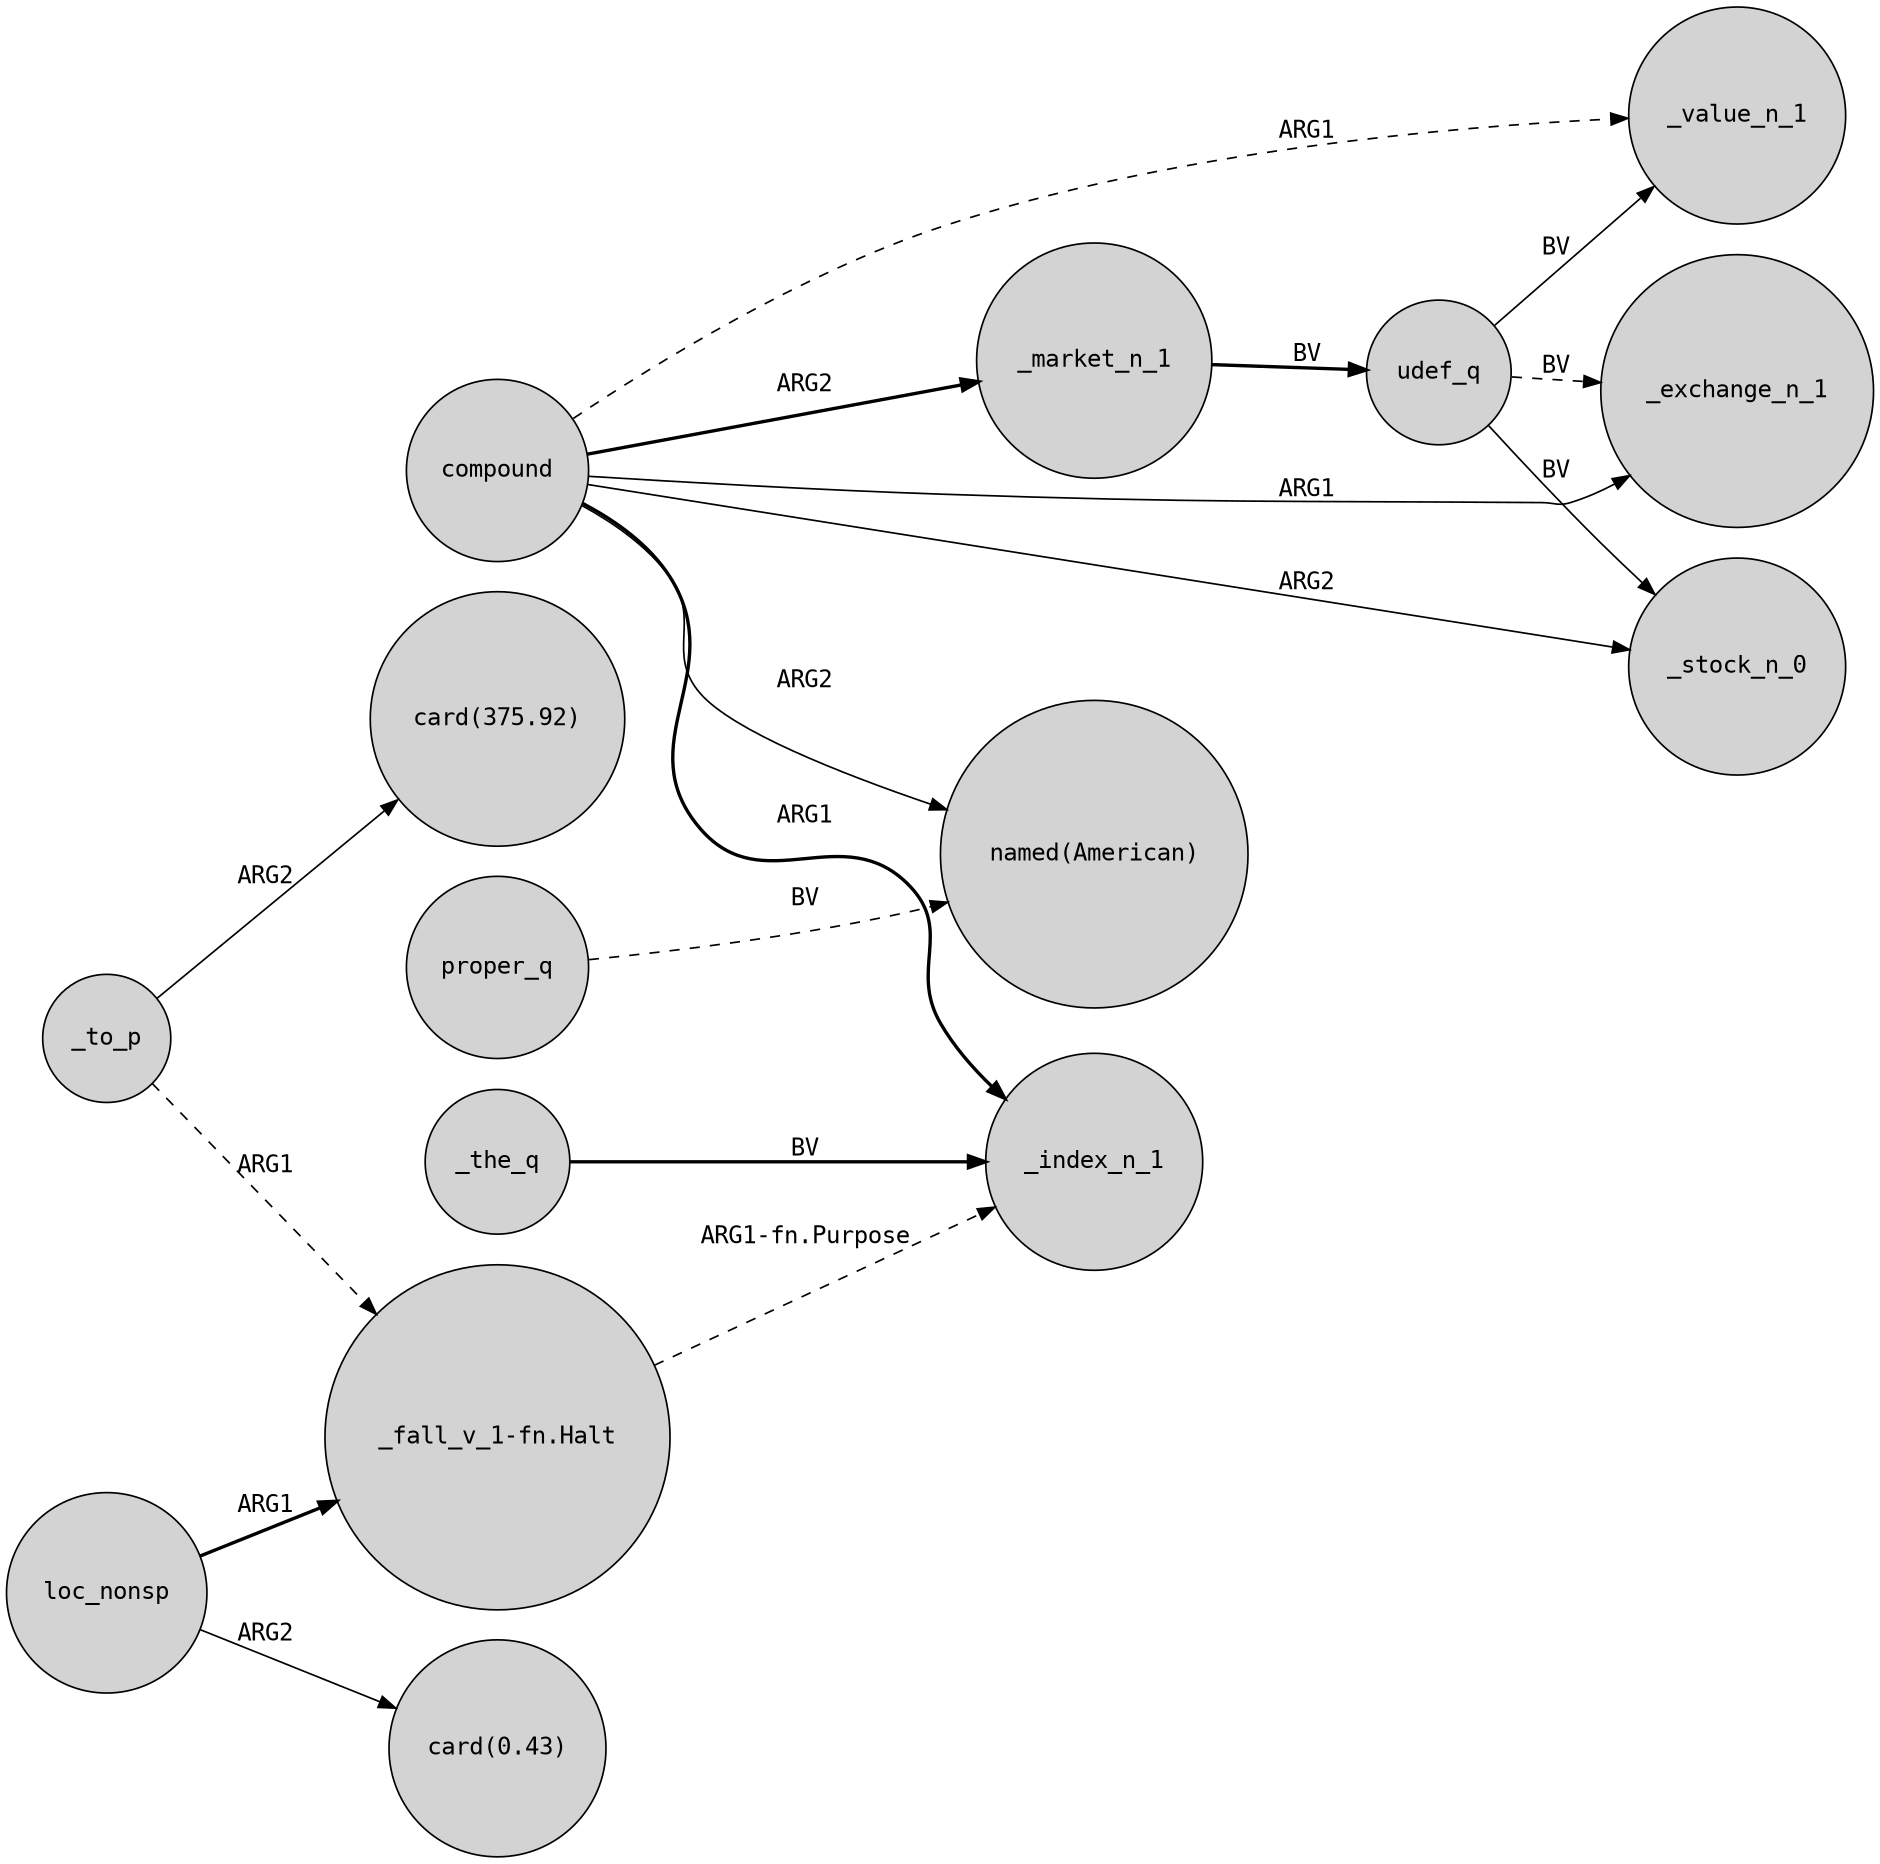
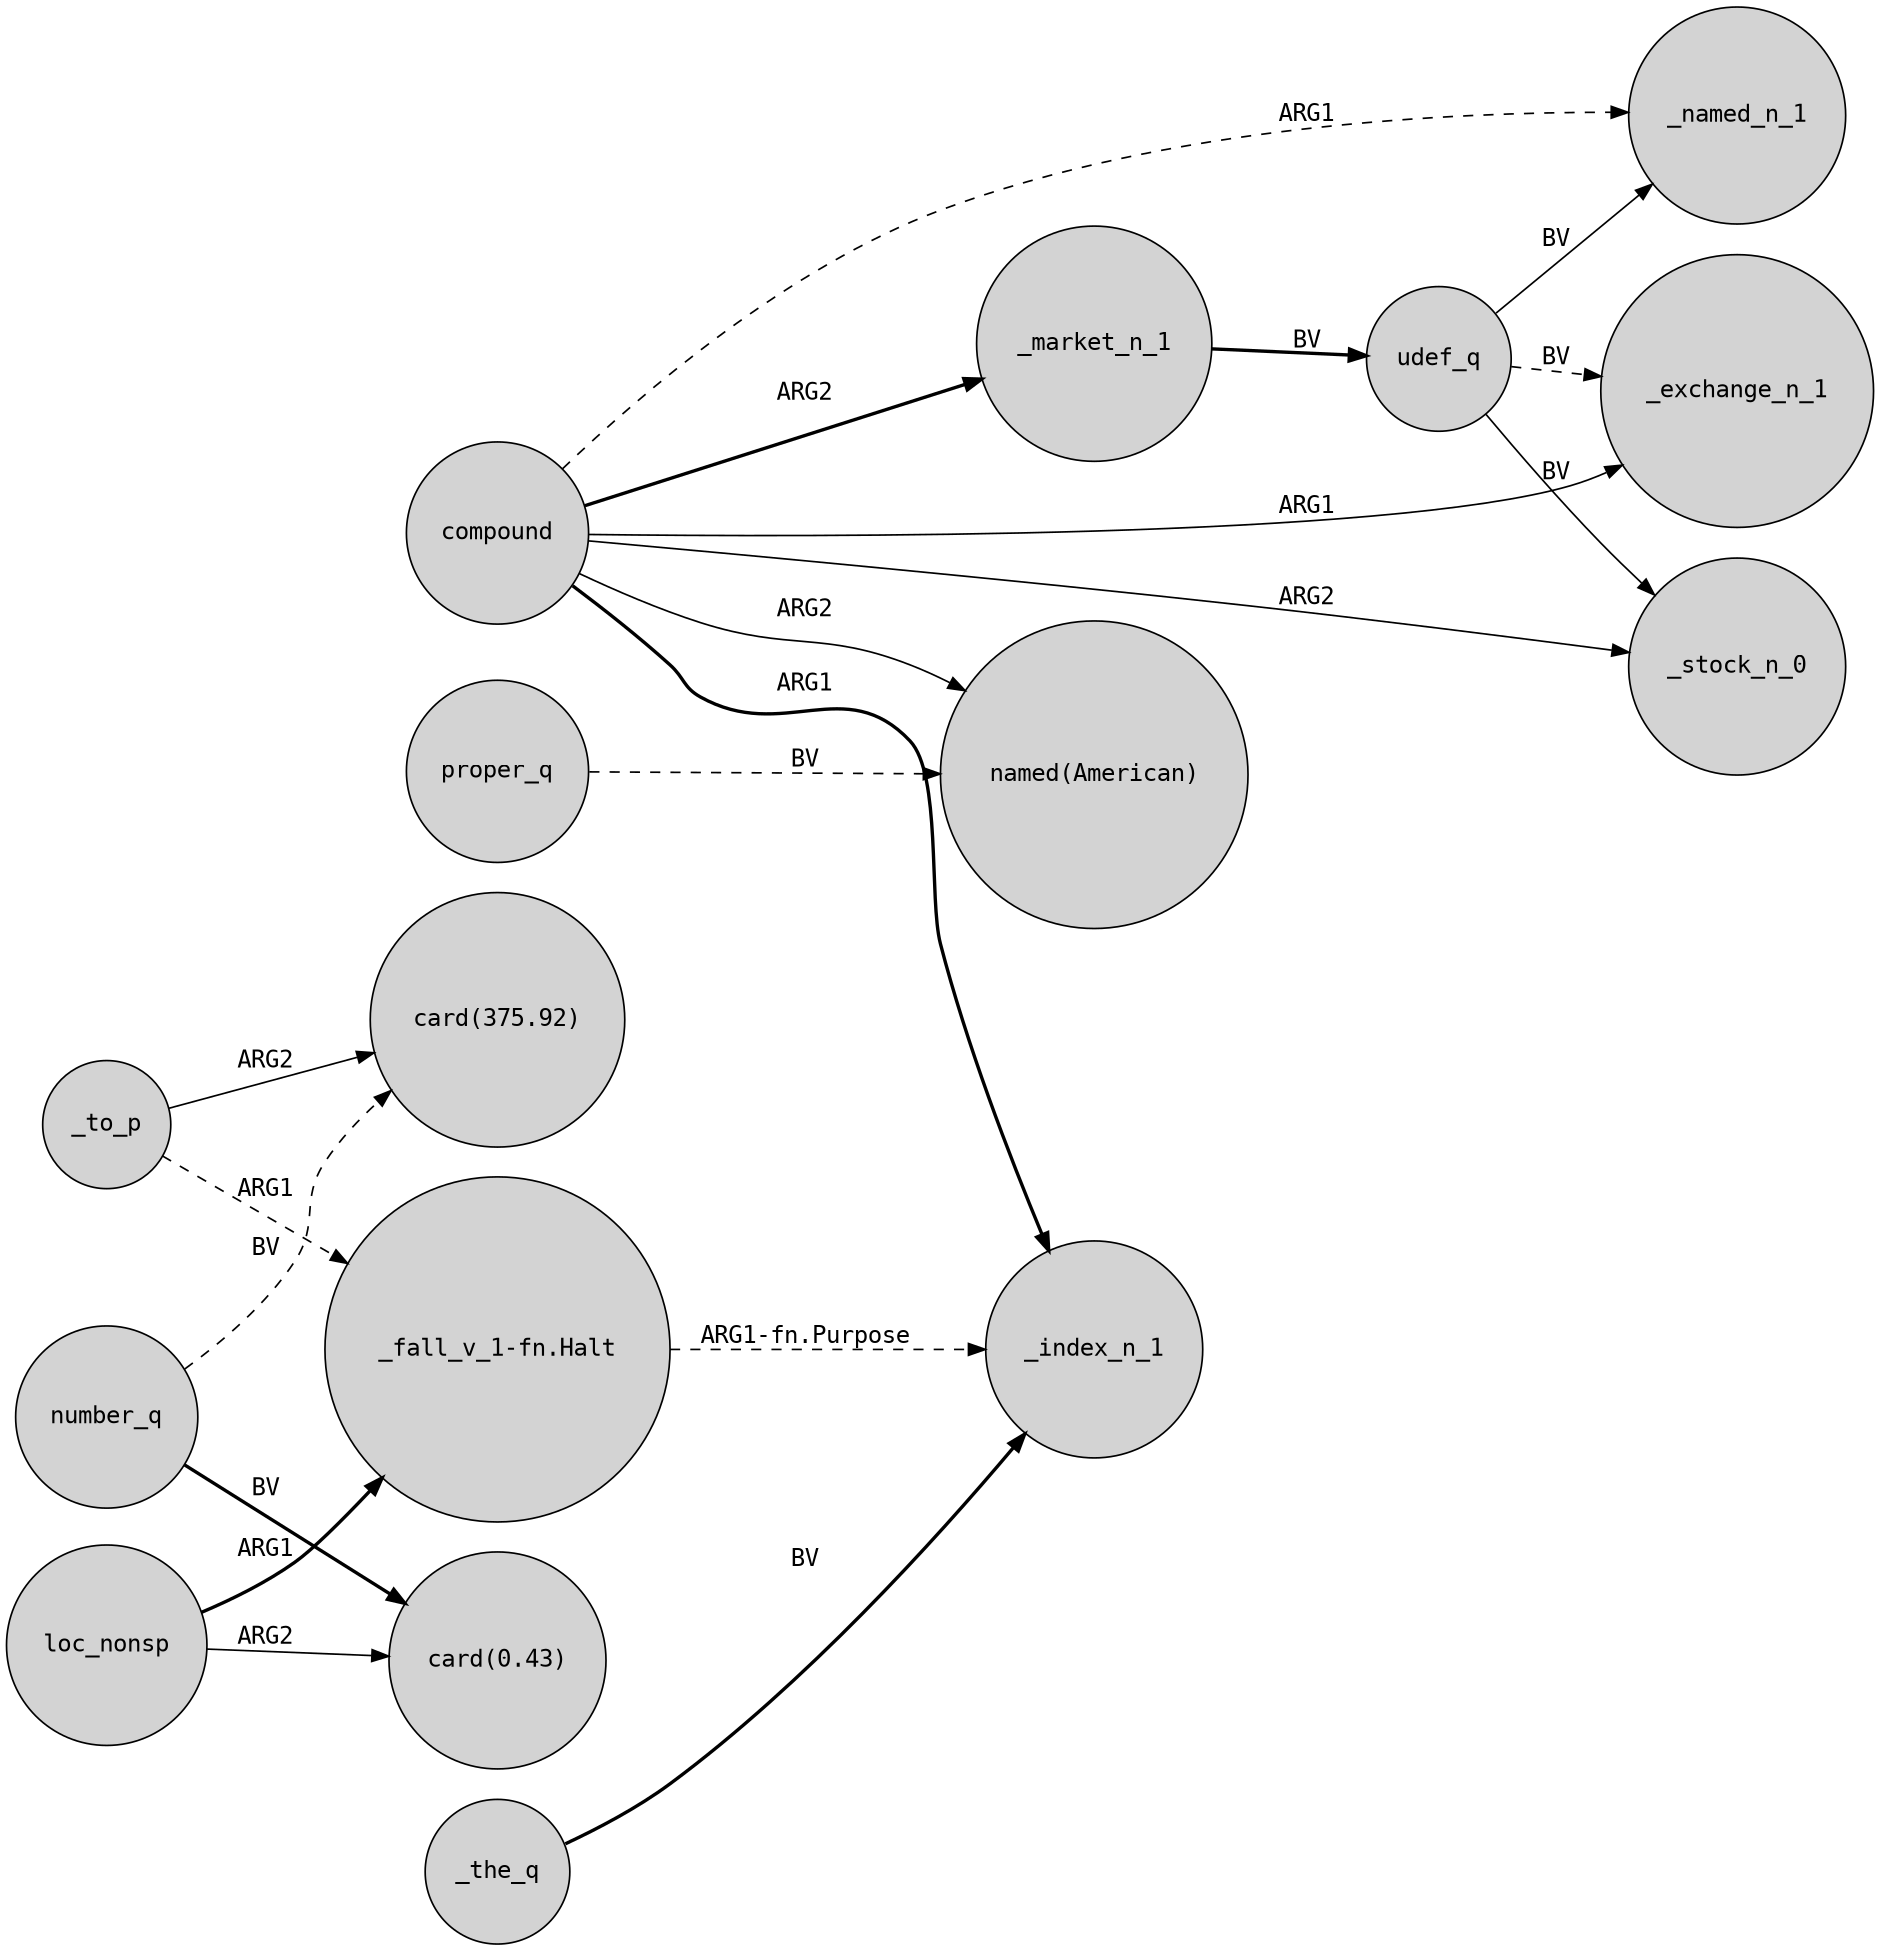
(1737, 116) -> (1737, 115)
none -> (107, 1417)
